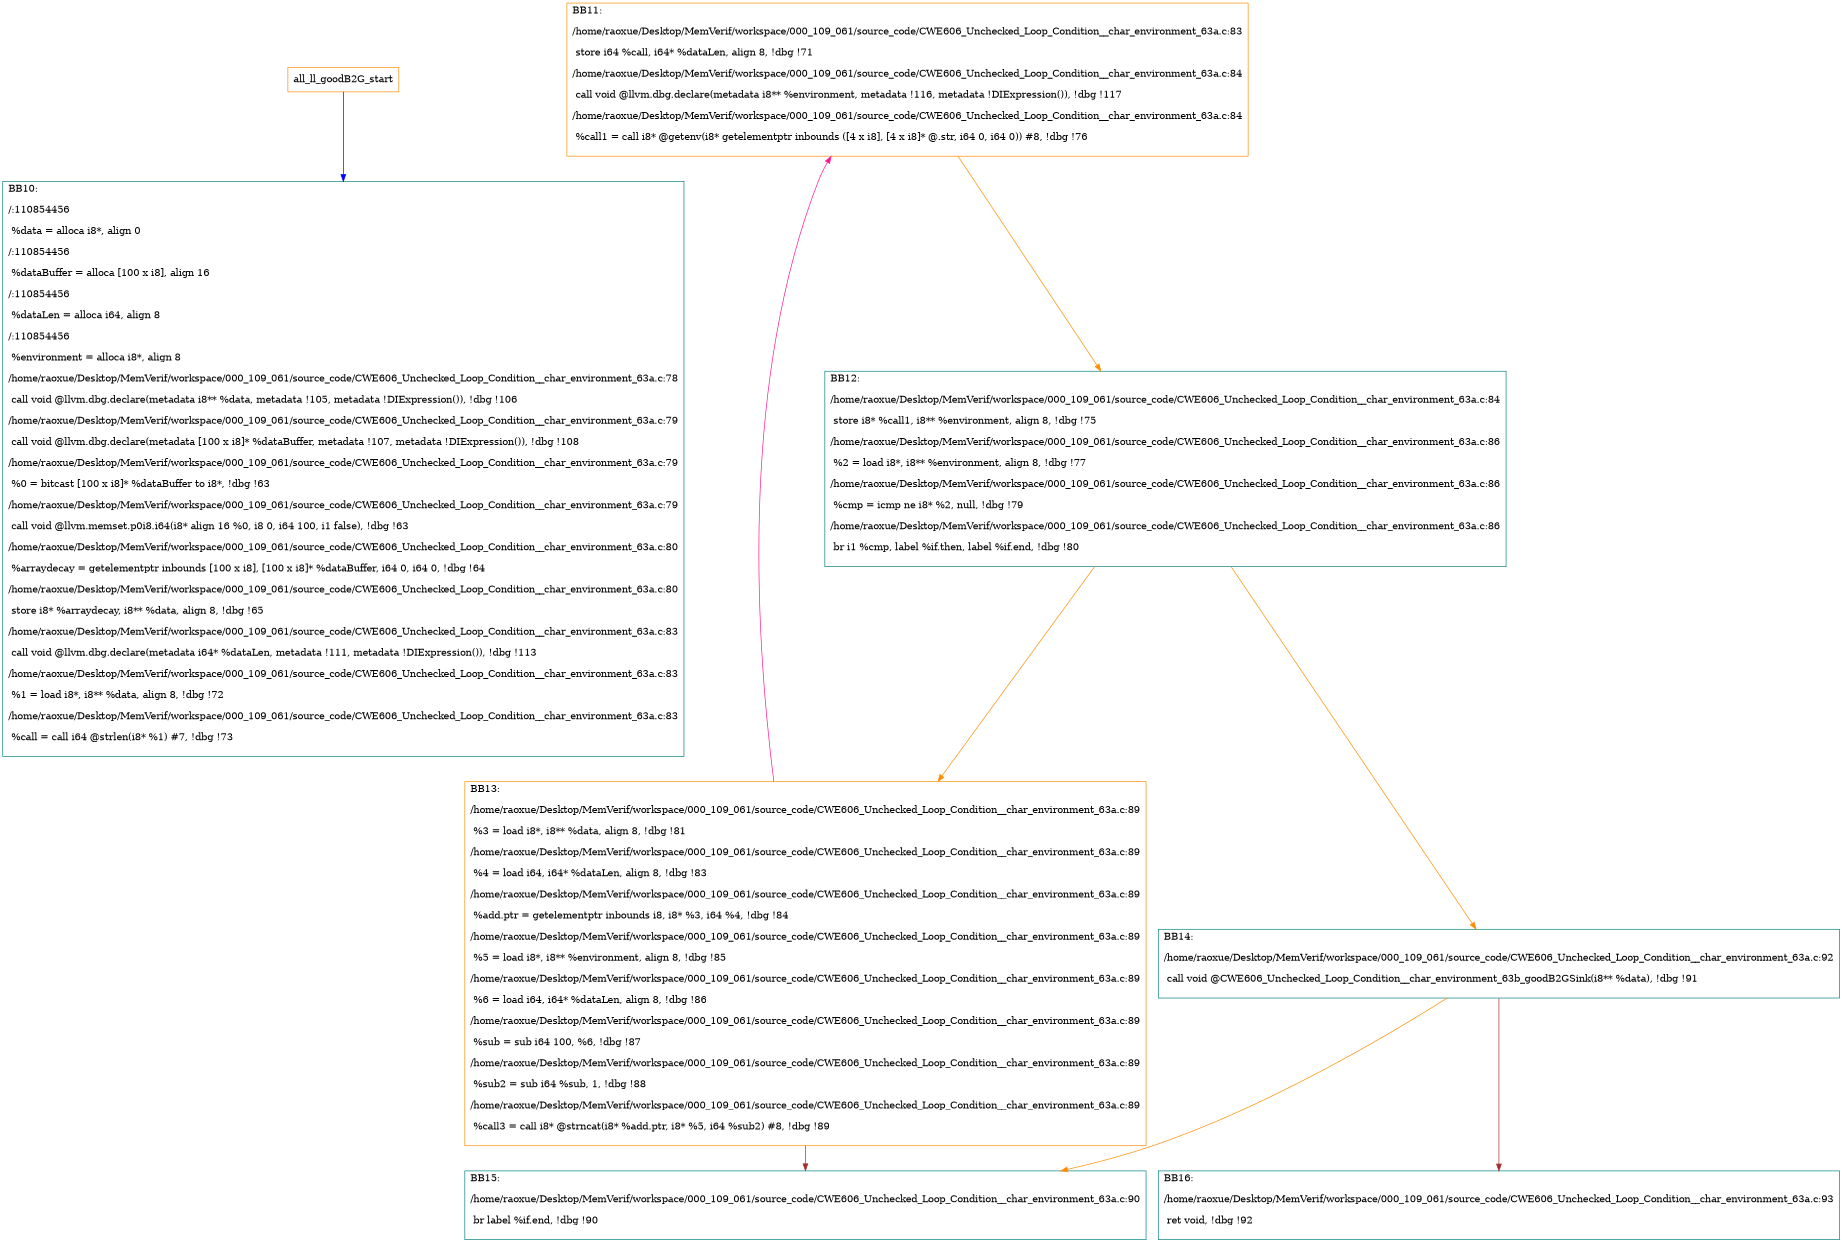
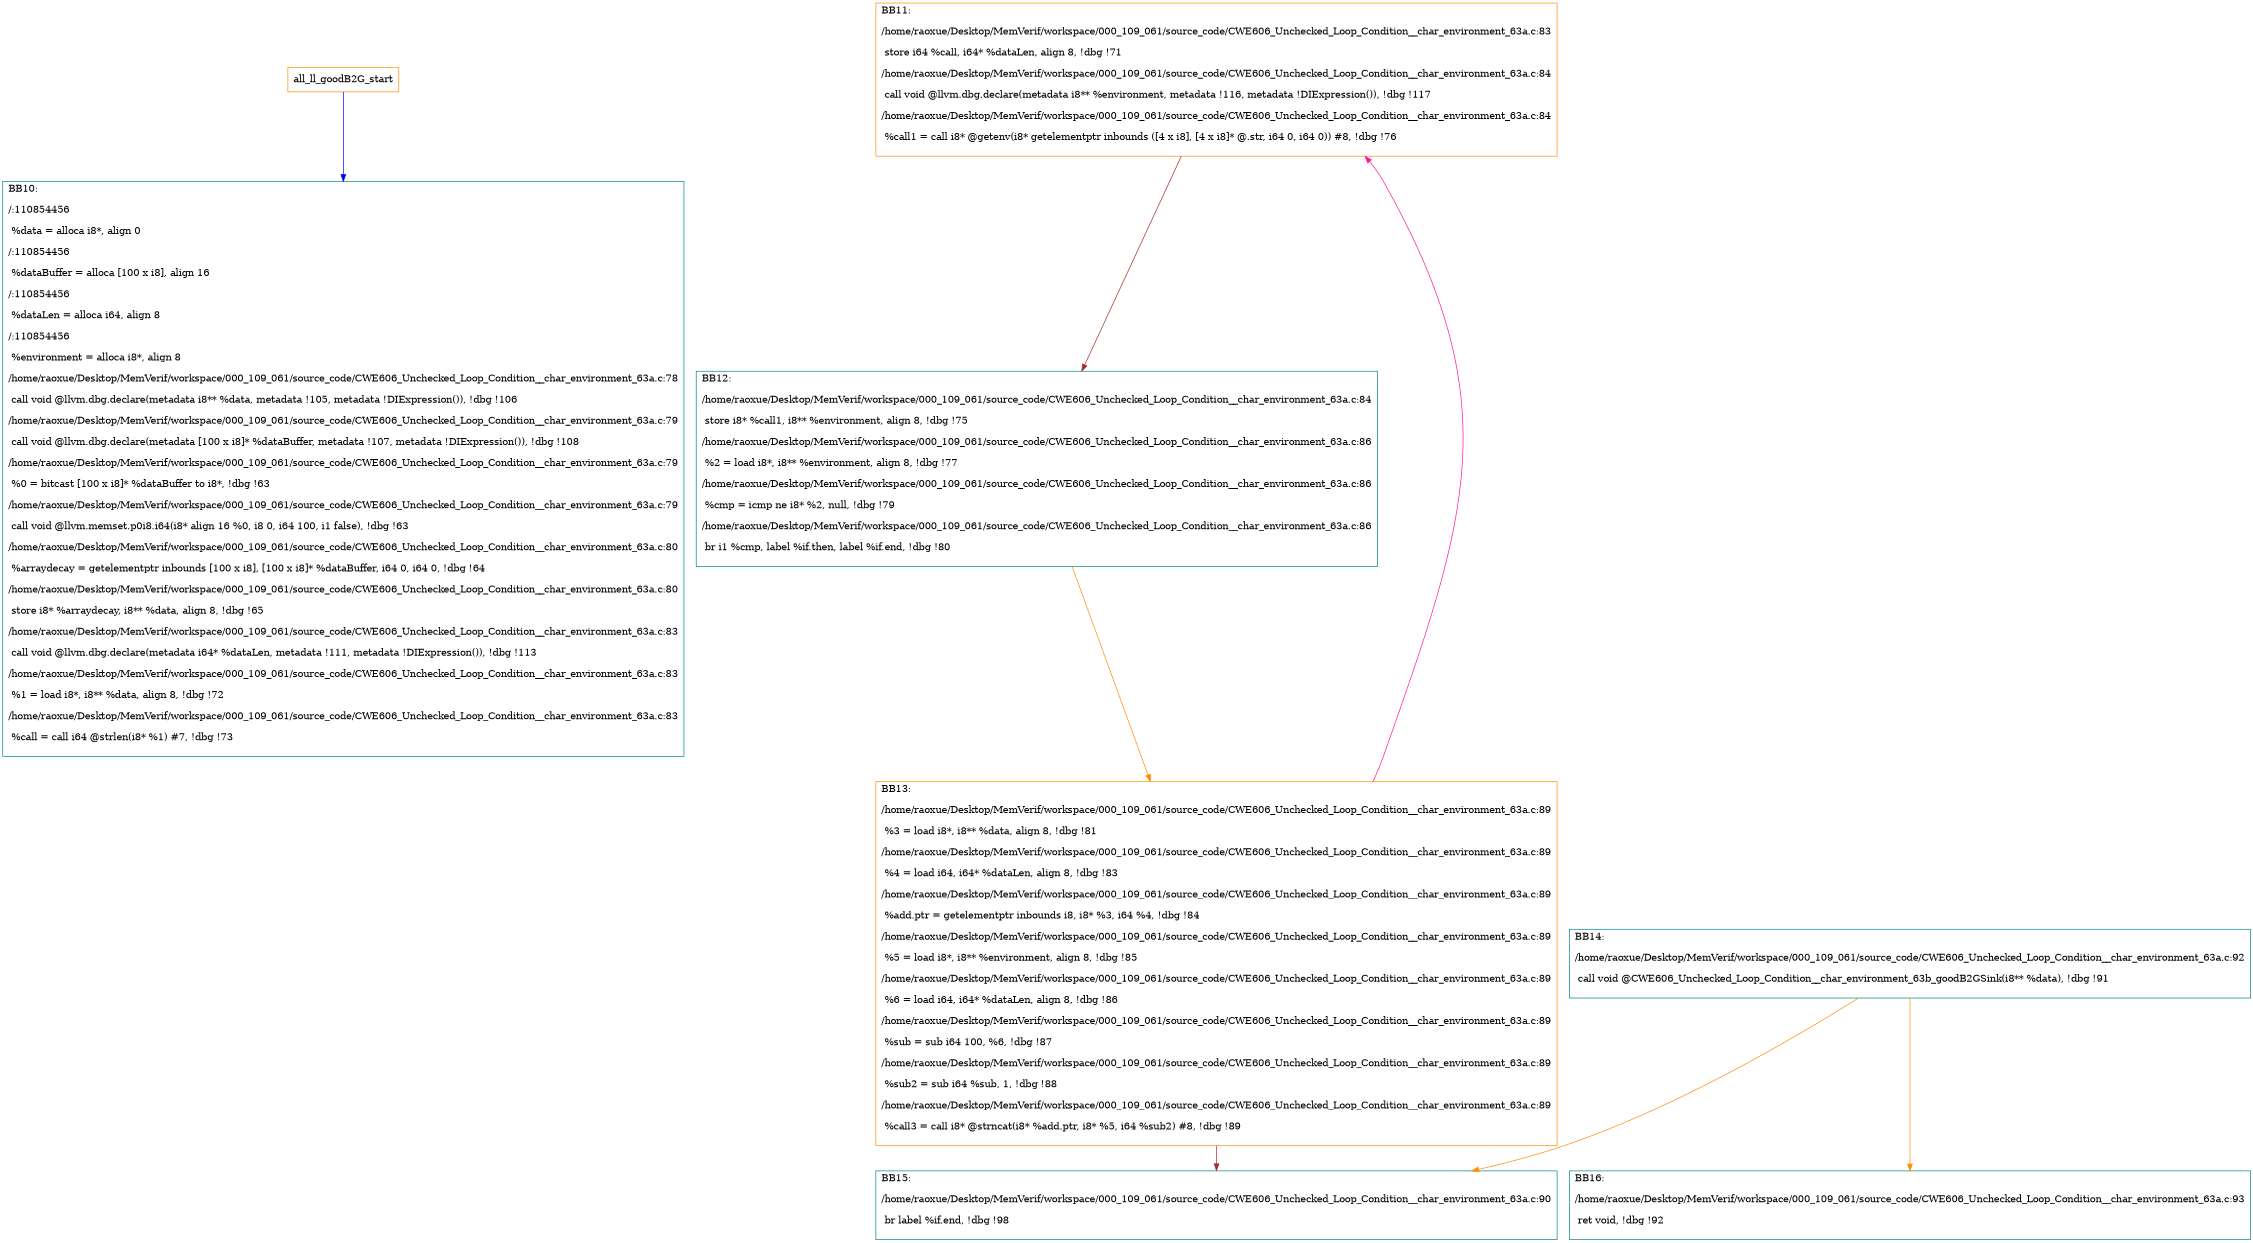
(1028, 261) -> (1133, 261)
(1352, 745) -> none
(1499, 1081) -> (1910, 1081)
(534, 1221) -> (945, 1221)
